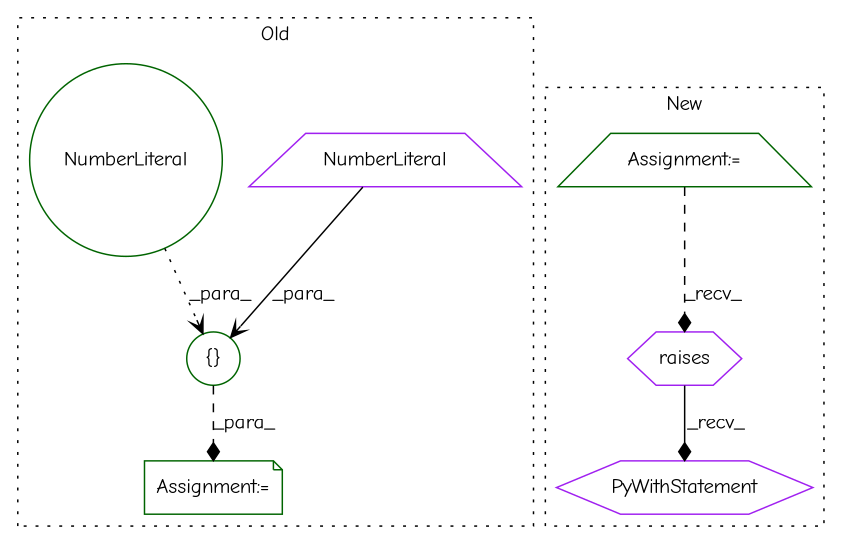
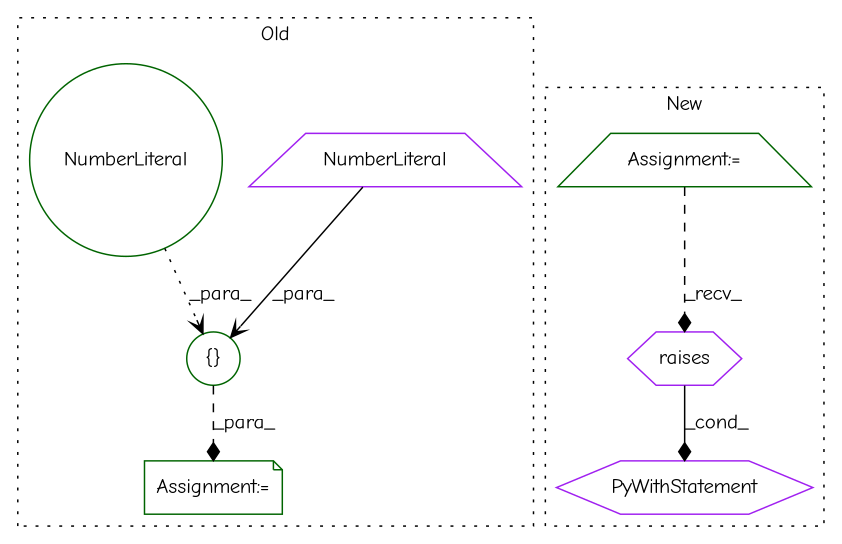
(717, 423) -> (717, 423)
